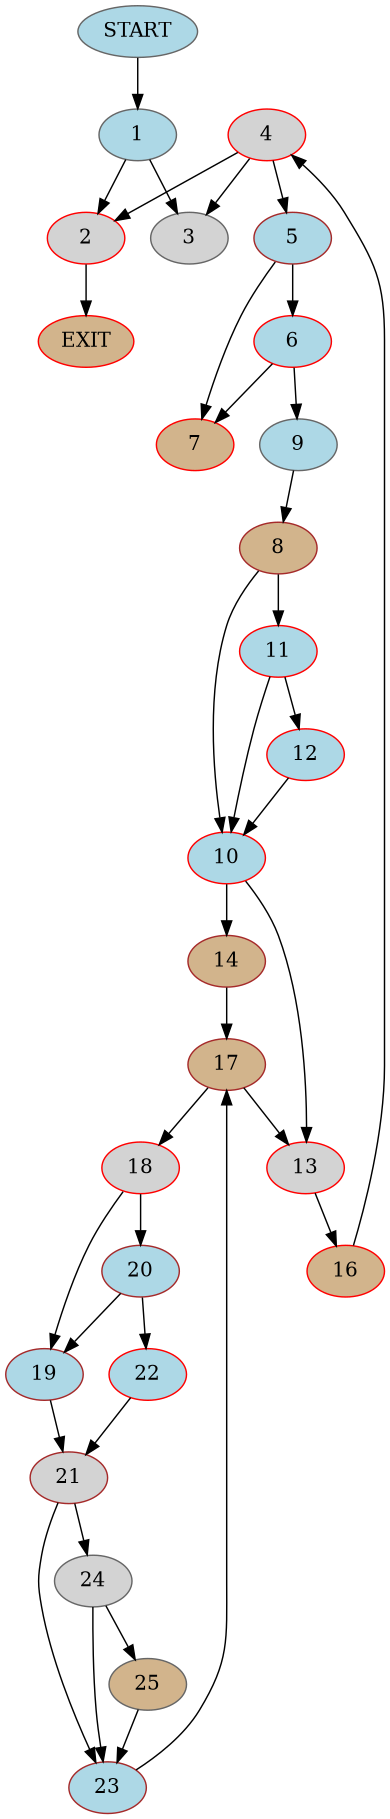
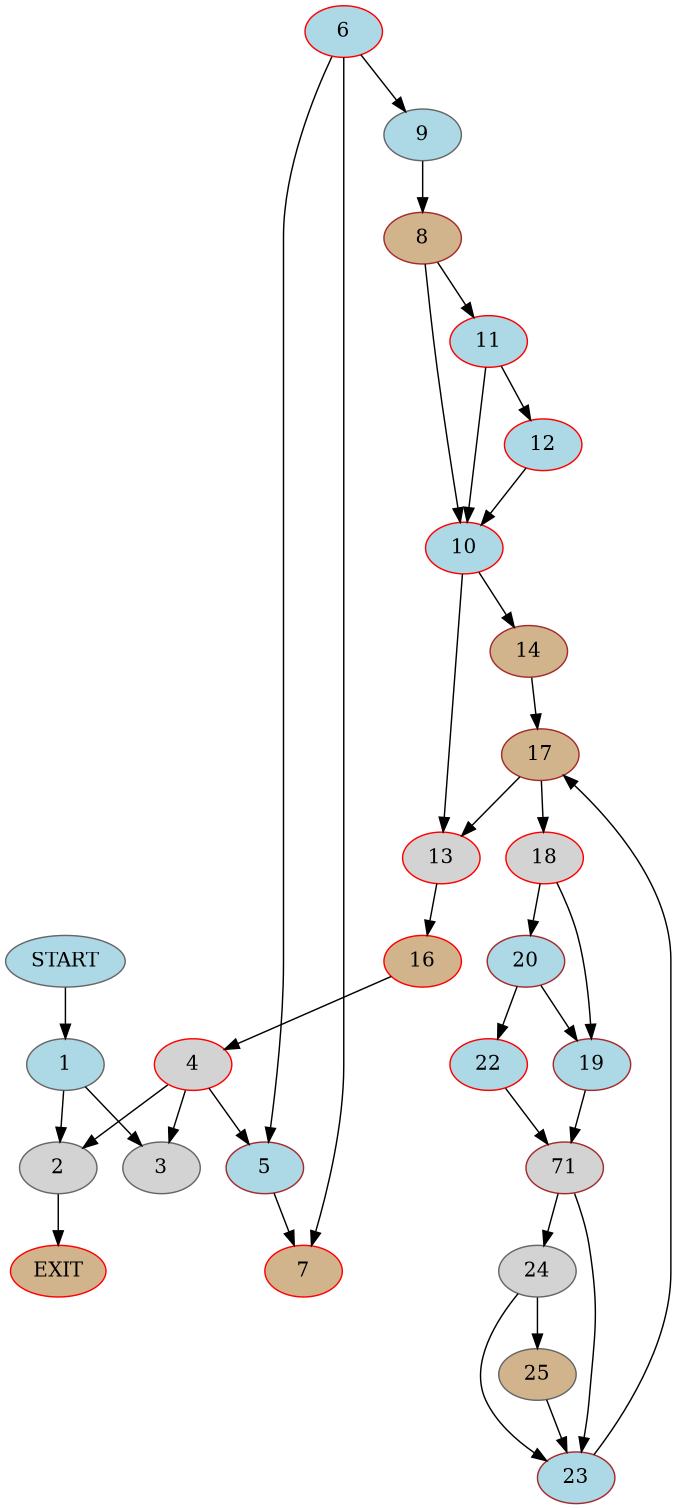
(86, 238) -> (58, 1168)
(293, 283) -> (284, 589)
(69, 1478) -> (565, 1168)
